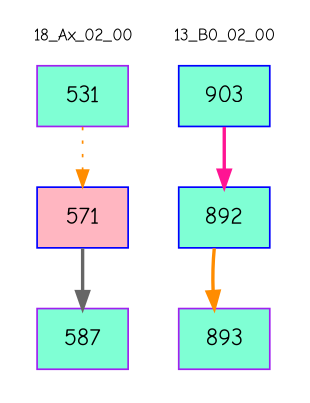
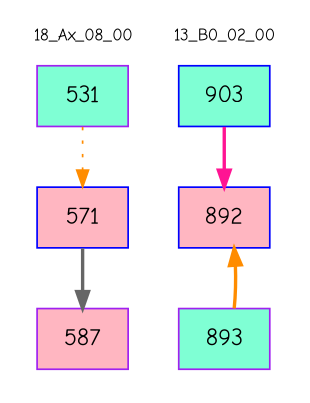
(83, 36) -> (83, 36)
(224, 218) -> (224, 218)
(213, 270) -> (236, 287)
(83, 339) -> (83, 339)
